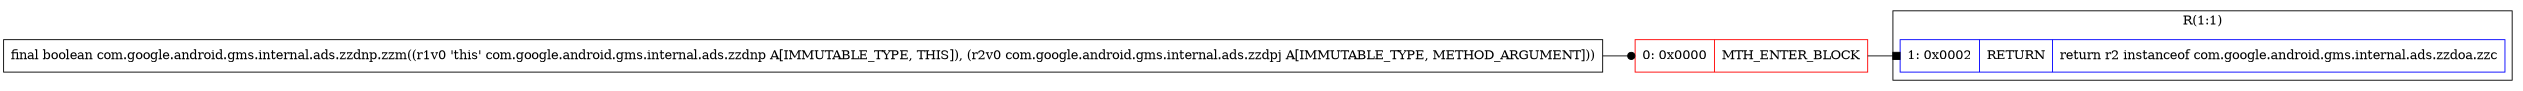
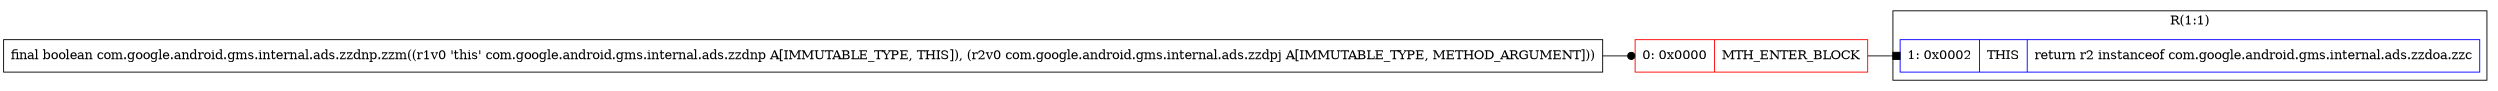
(2016, 55) -> (2003, 55)
